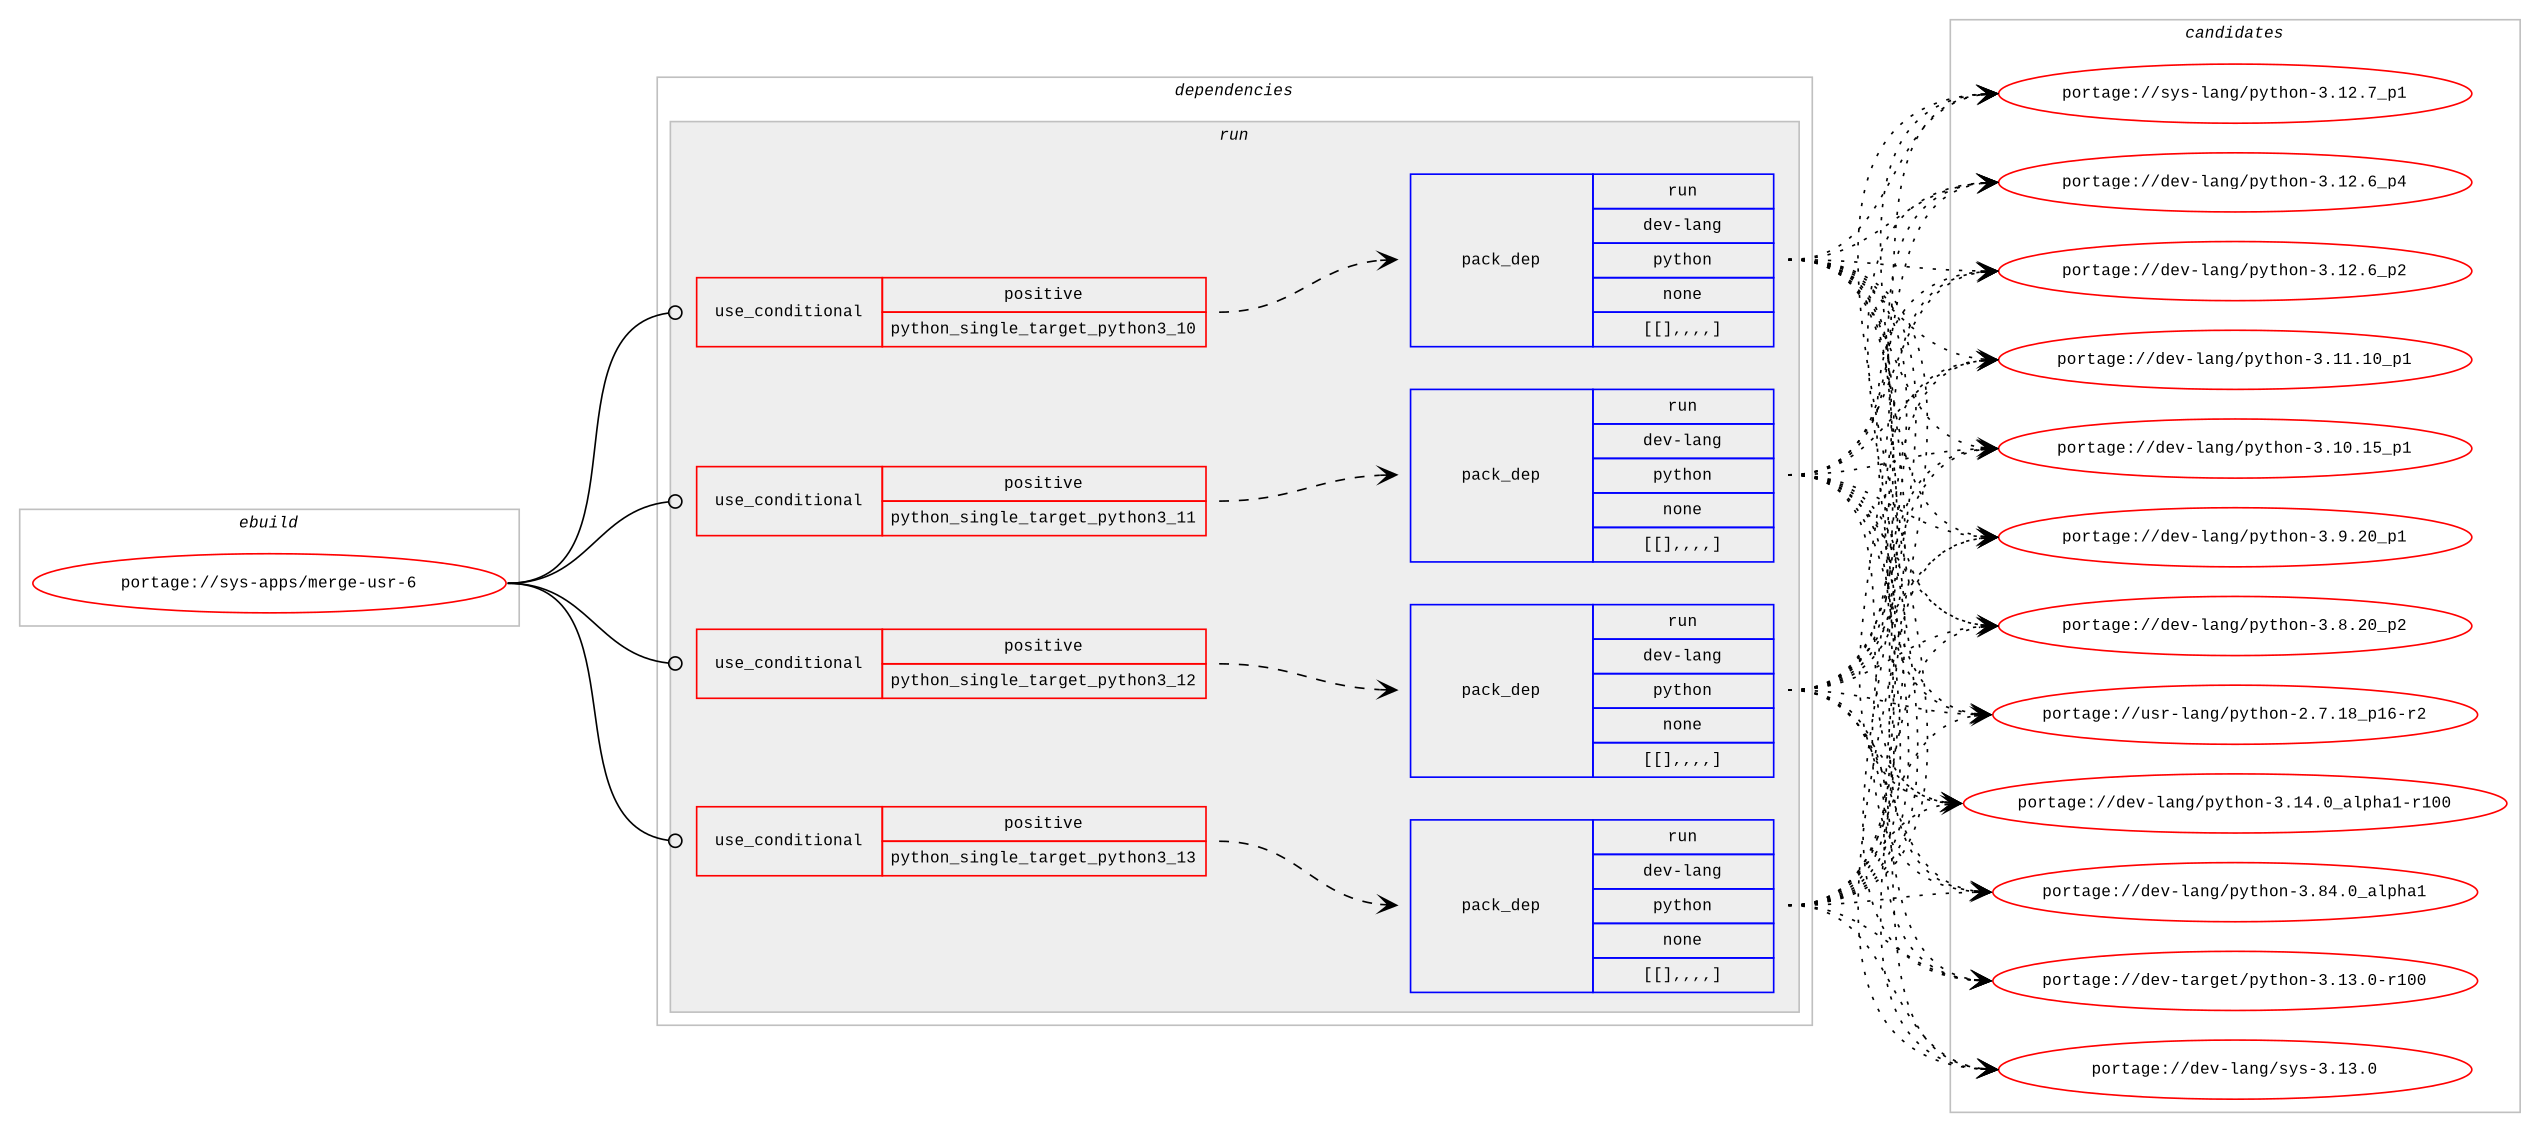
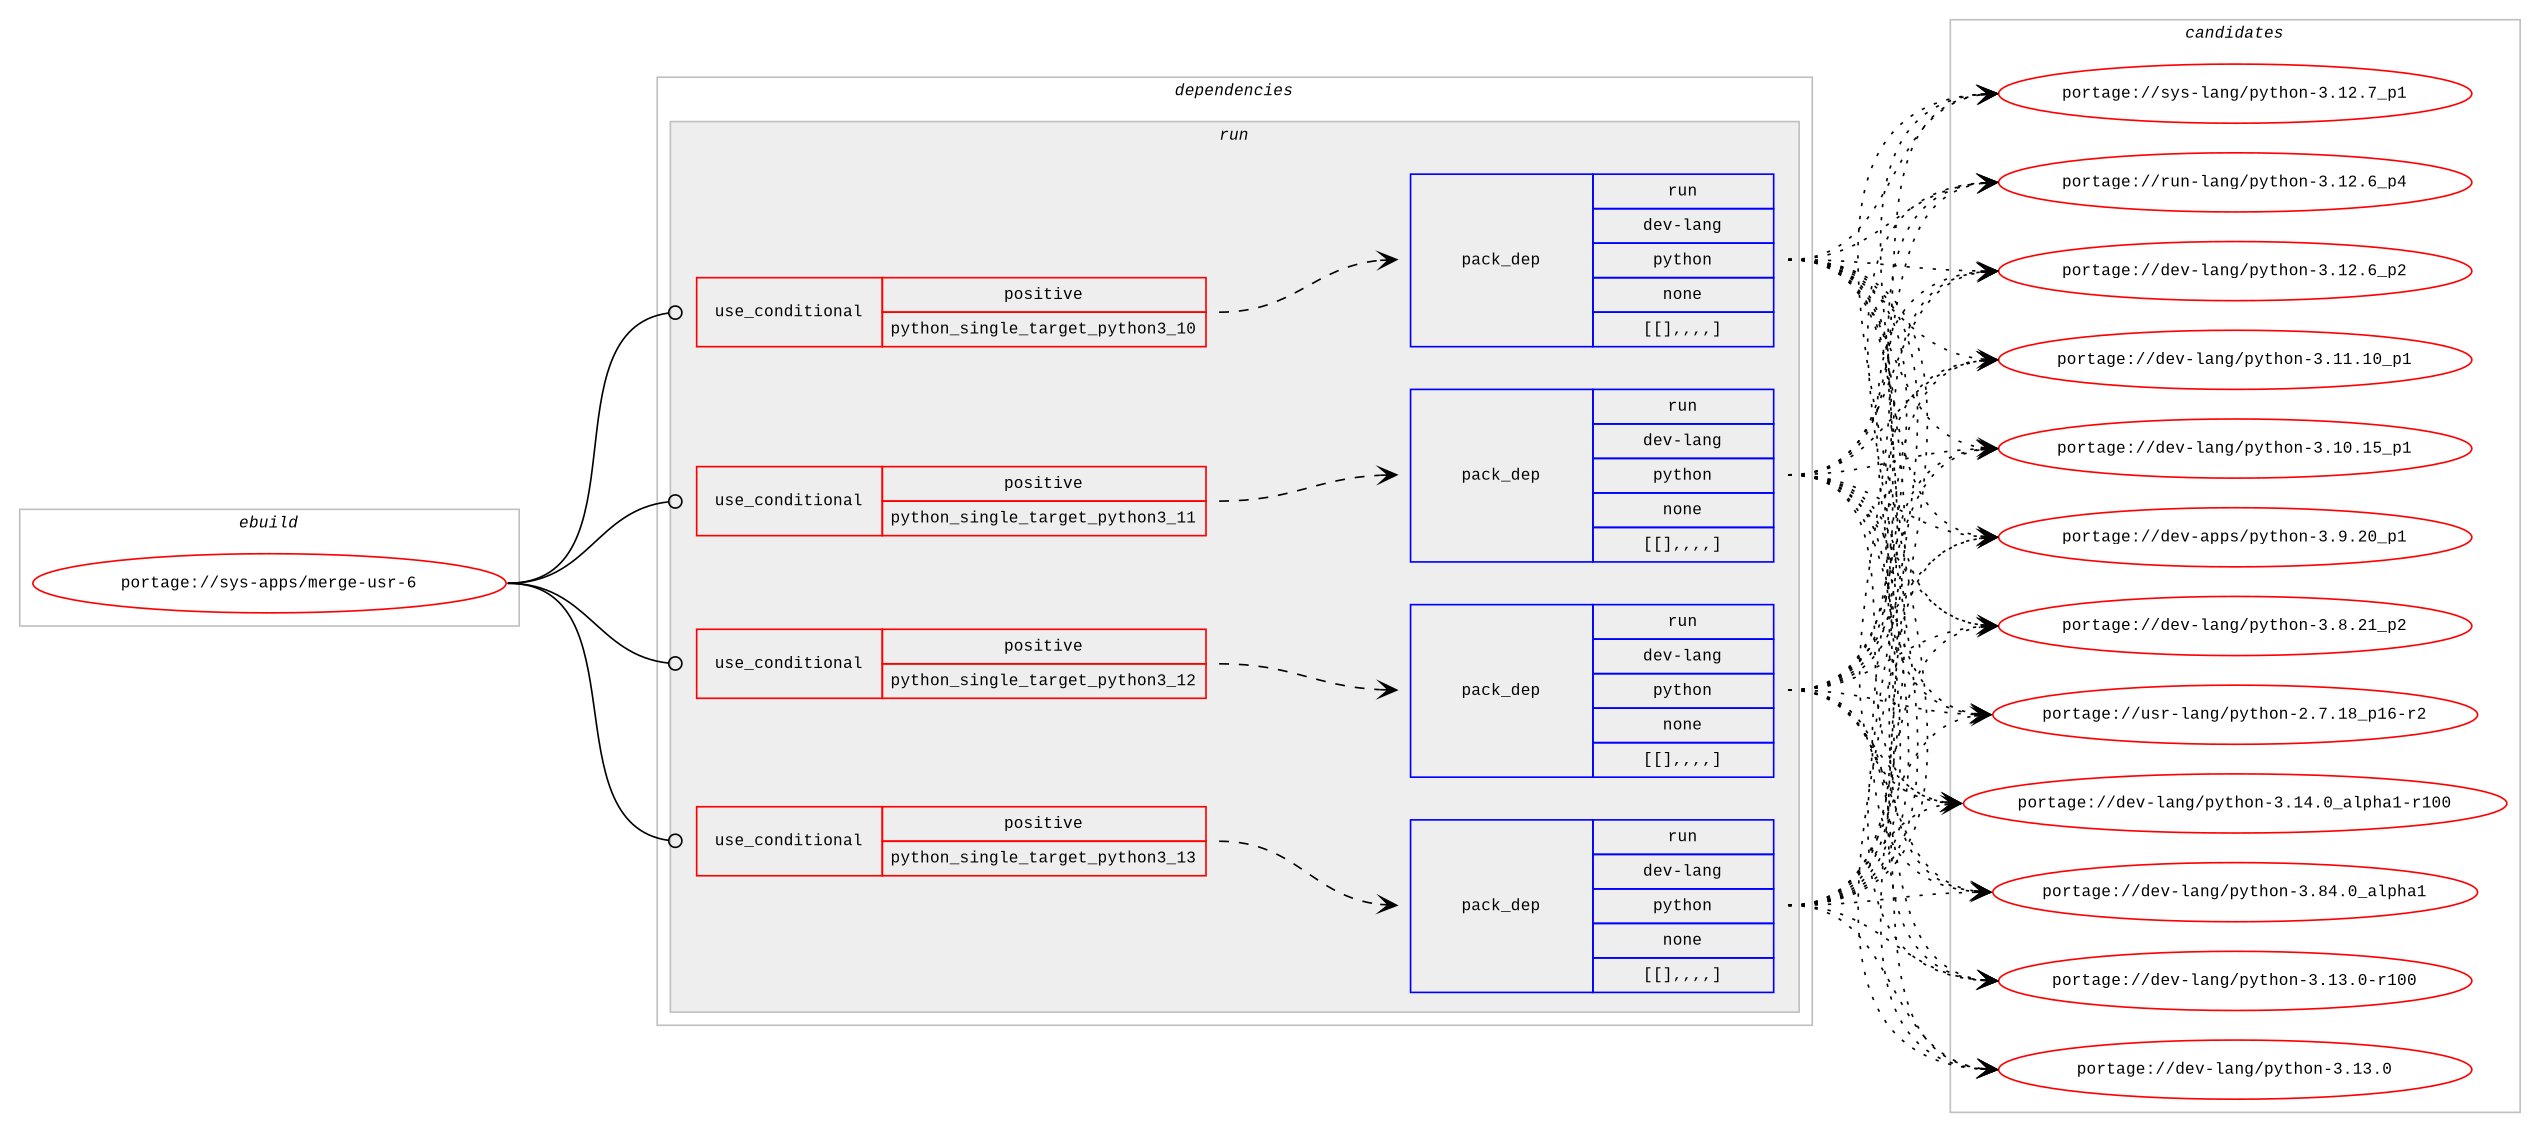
(2235, 182) -> (2235, 182)
(2235, 537) -> (2235, 537)
(2235, 626) -> (2235, 626)
(2235, 981) -> (2235, 981)
(2235, 1070) -> (2235, 1070)
